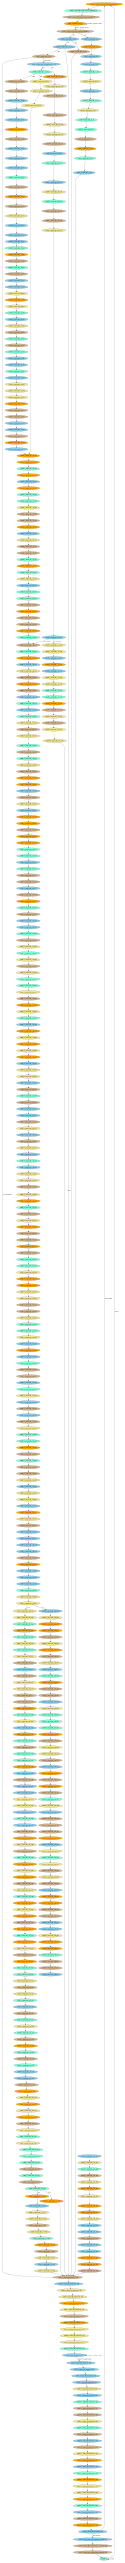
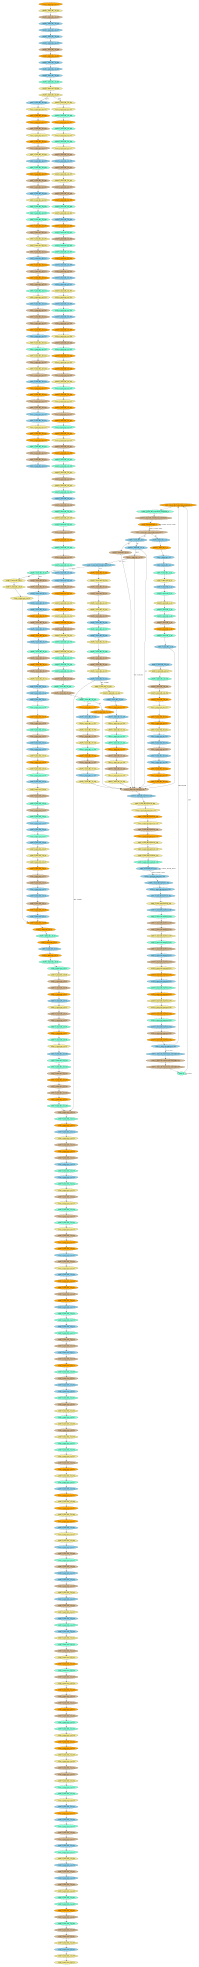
(17, 158) -> (38, 636)
(28, 843) -> (66, 1307)
(28, 1180) -> (66, 1645)
(28, 1506) -> none
(90, 2271) -> (159, 782)
